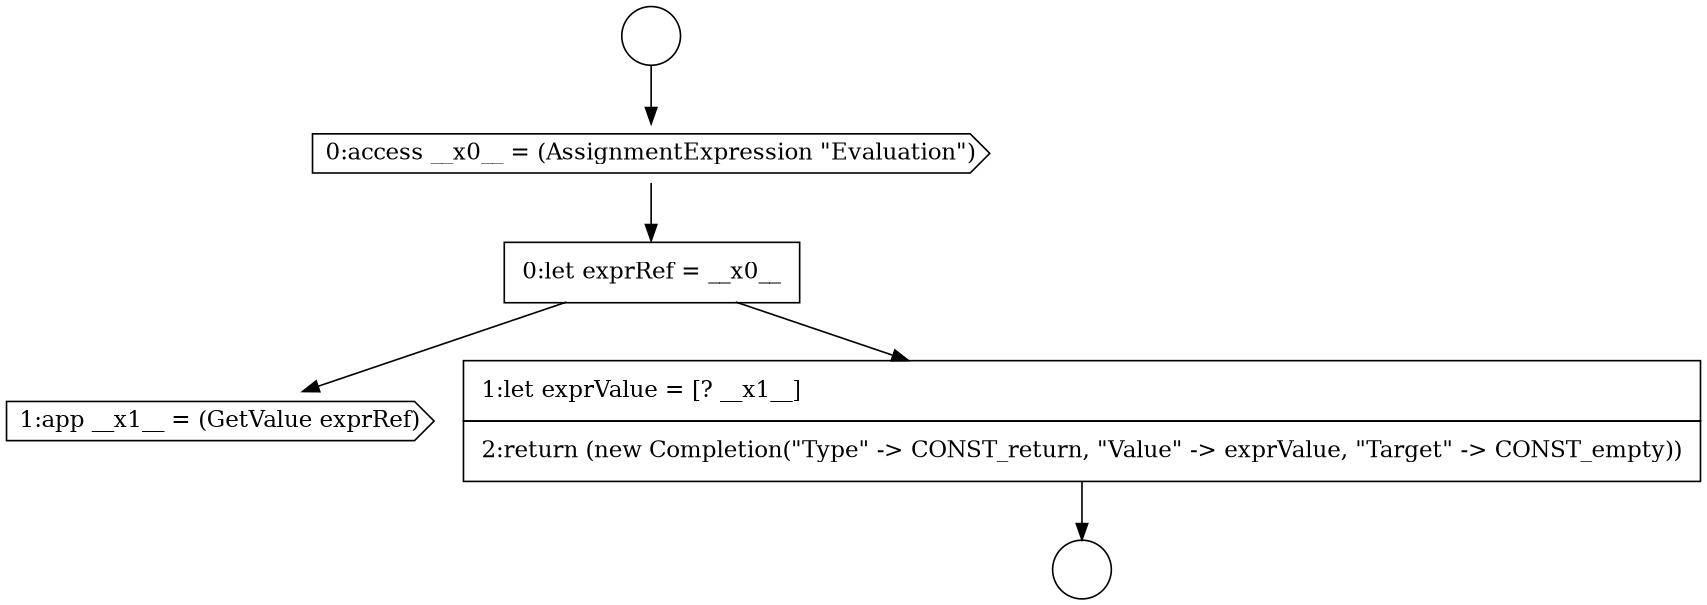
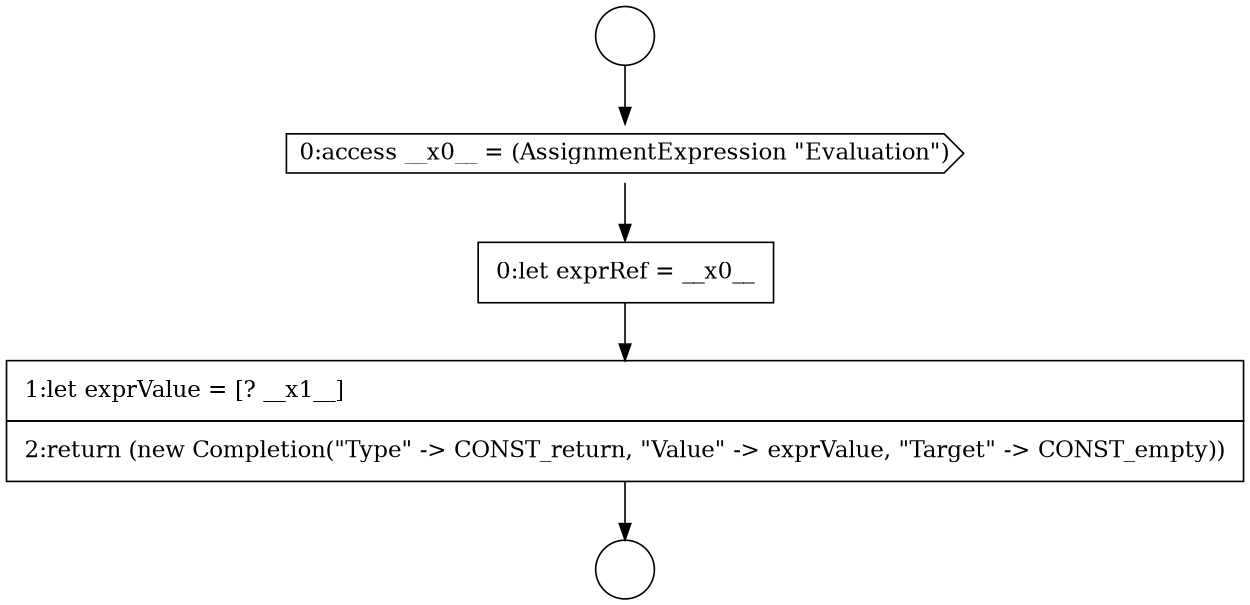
(220, 421) -> none
